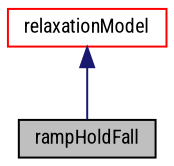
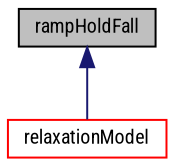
(87, 94) -> (87, 94)
